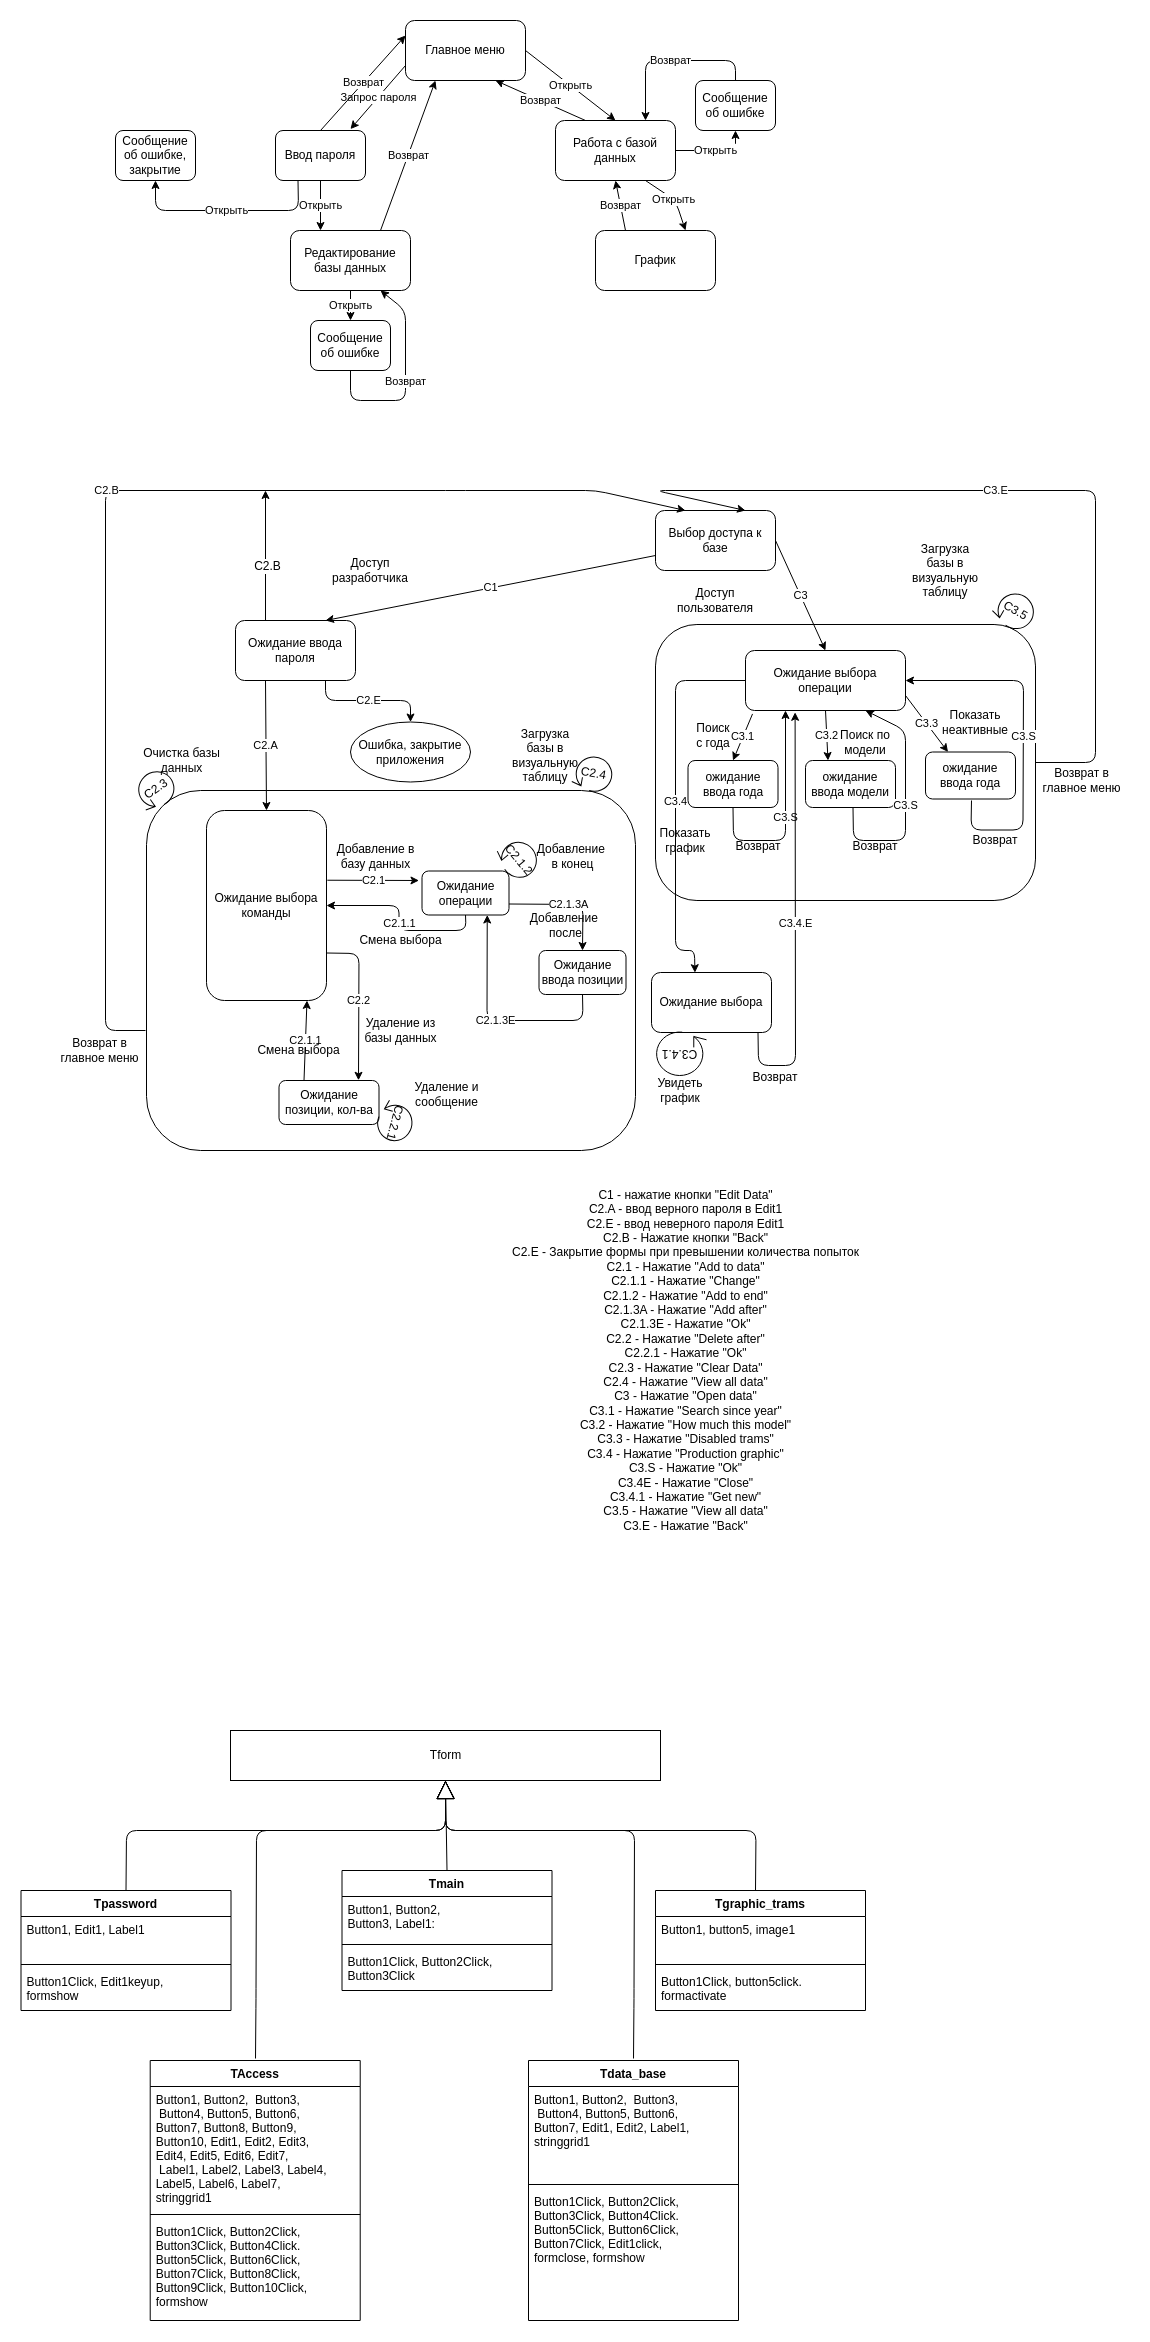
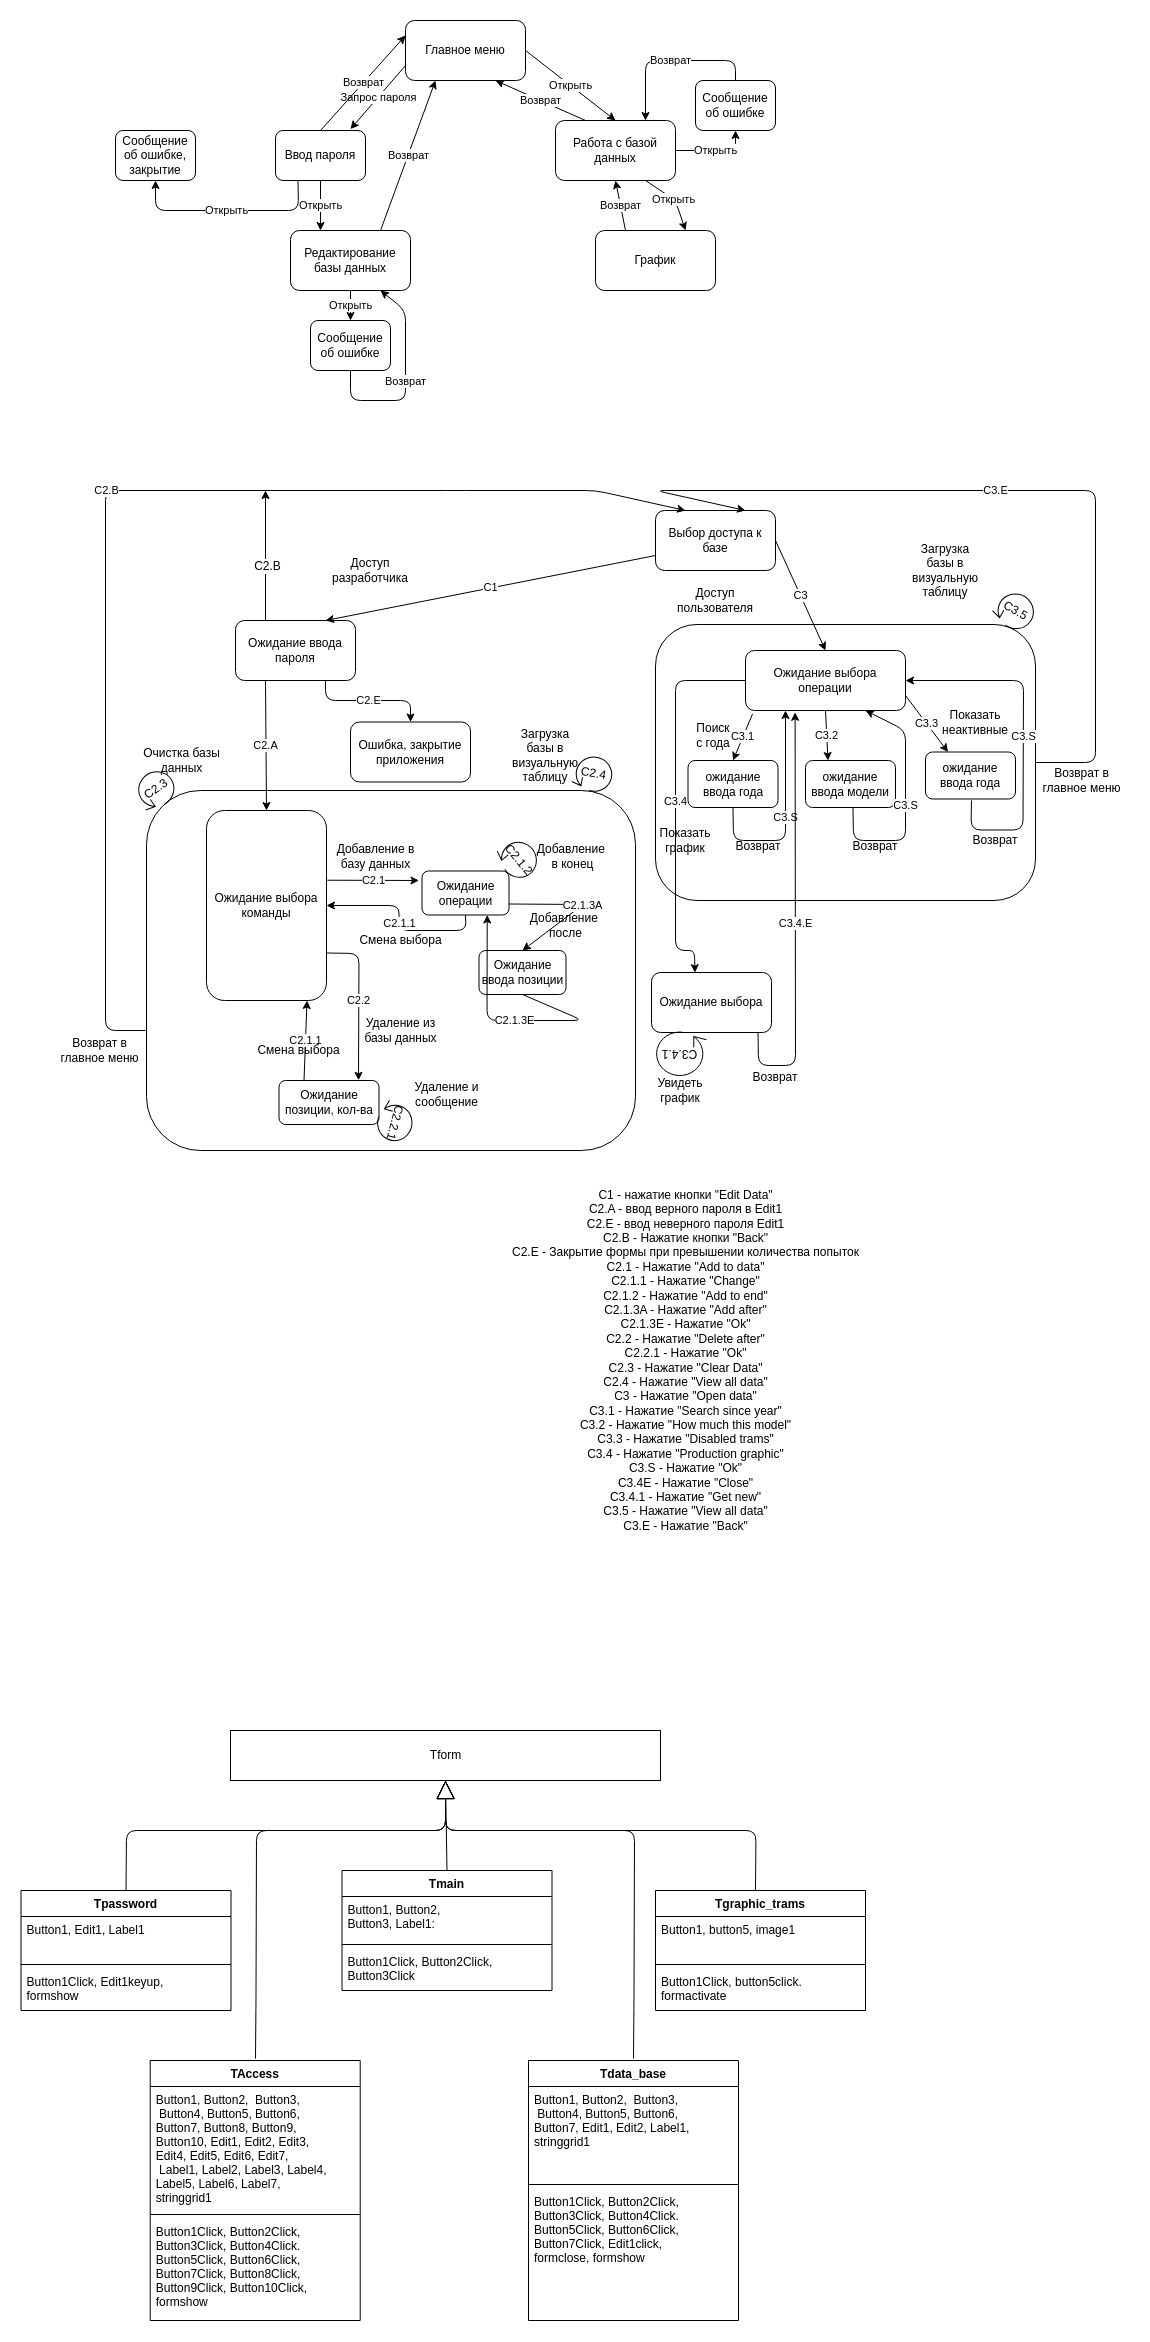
(866, 742) -> none
(411, 752) -> (411, 752)
(583, 973) -> (523, 973)
